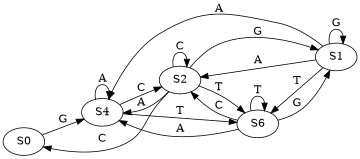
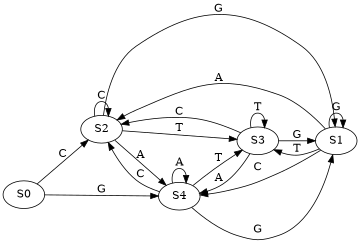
(219, 9) -> (258, 167)
(258, 124) -> (258, 141)
(122, 145) -> (60, 165)
none -> (277, 236)
